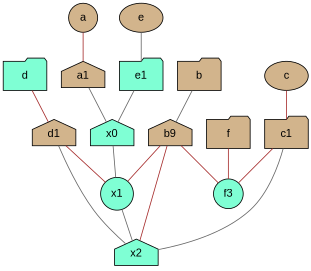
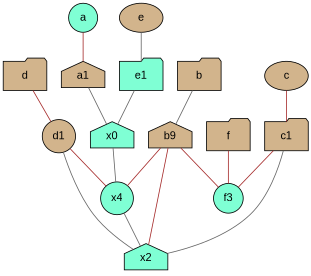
(83, 18) -> (83, 18)
(25, 76) -> (25, 76)
(54, 134) -> (59, 136)
(117, 194) -> (117, 198)
